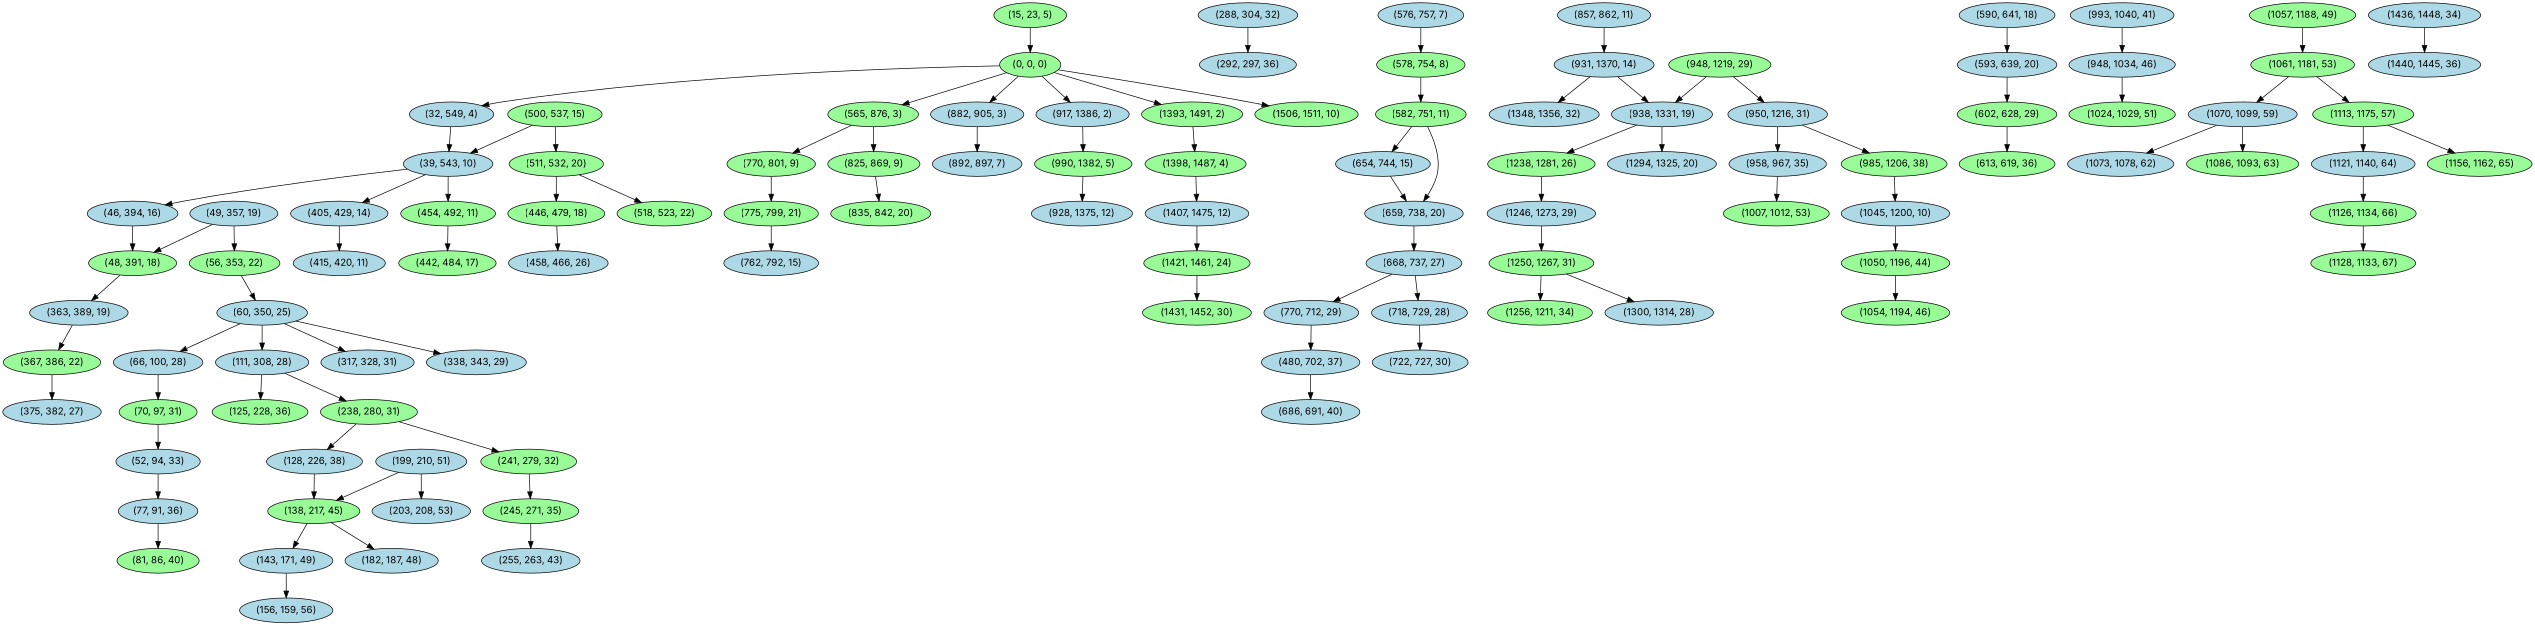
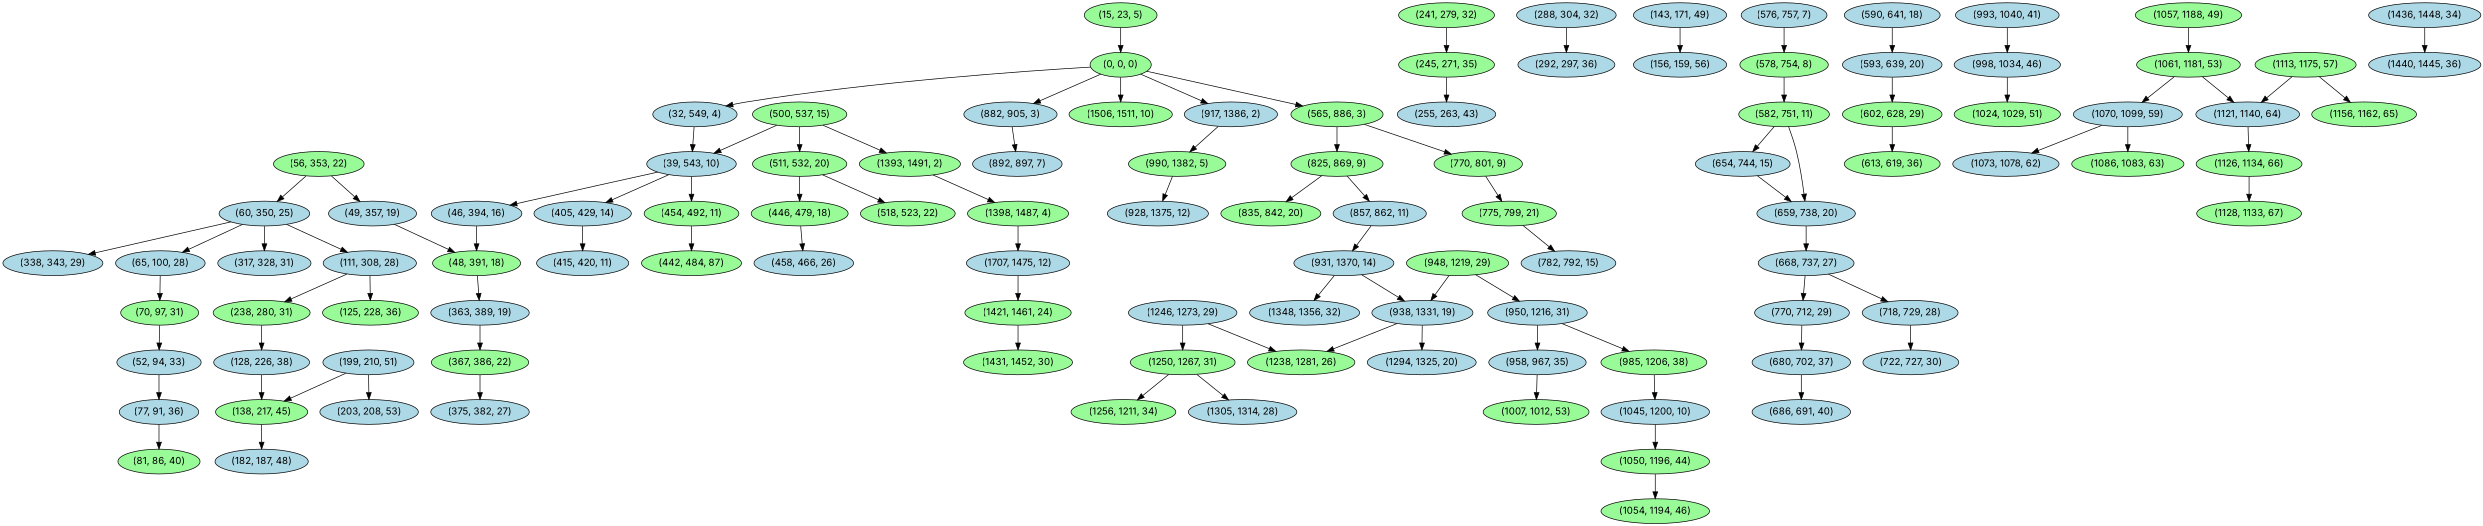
(2122, 65) -> (2007, 65)
(2330, 87) -> (2215, 87)
(1104, 88) -> (852, 138)
(873, 114) -> (1337, 114)
(2243, 164) -> (2128, 164)
(1541, 185) -> (1239, 336)
none -> (1356, 186)
(1197, 214) -> (1018, 263)
(234, 235) -> (343, 186)
(447, 263) -> (691, 263)
(771, 263) -> (1568, 263)
(1659, 313) -> (1243, 412)
(158, 362) -> (160, 263)
(1311, 362) -> (1801, 362)
(445, 436) -> none
(302, 533) -> none
